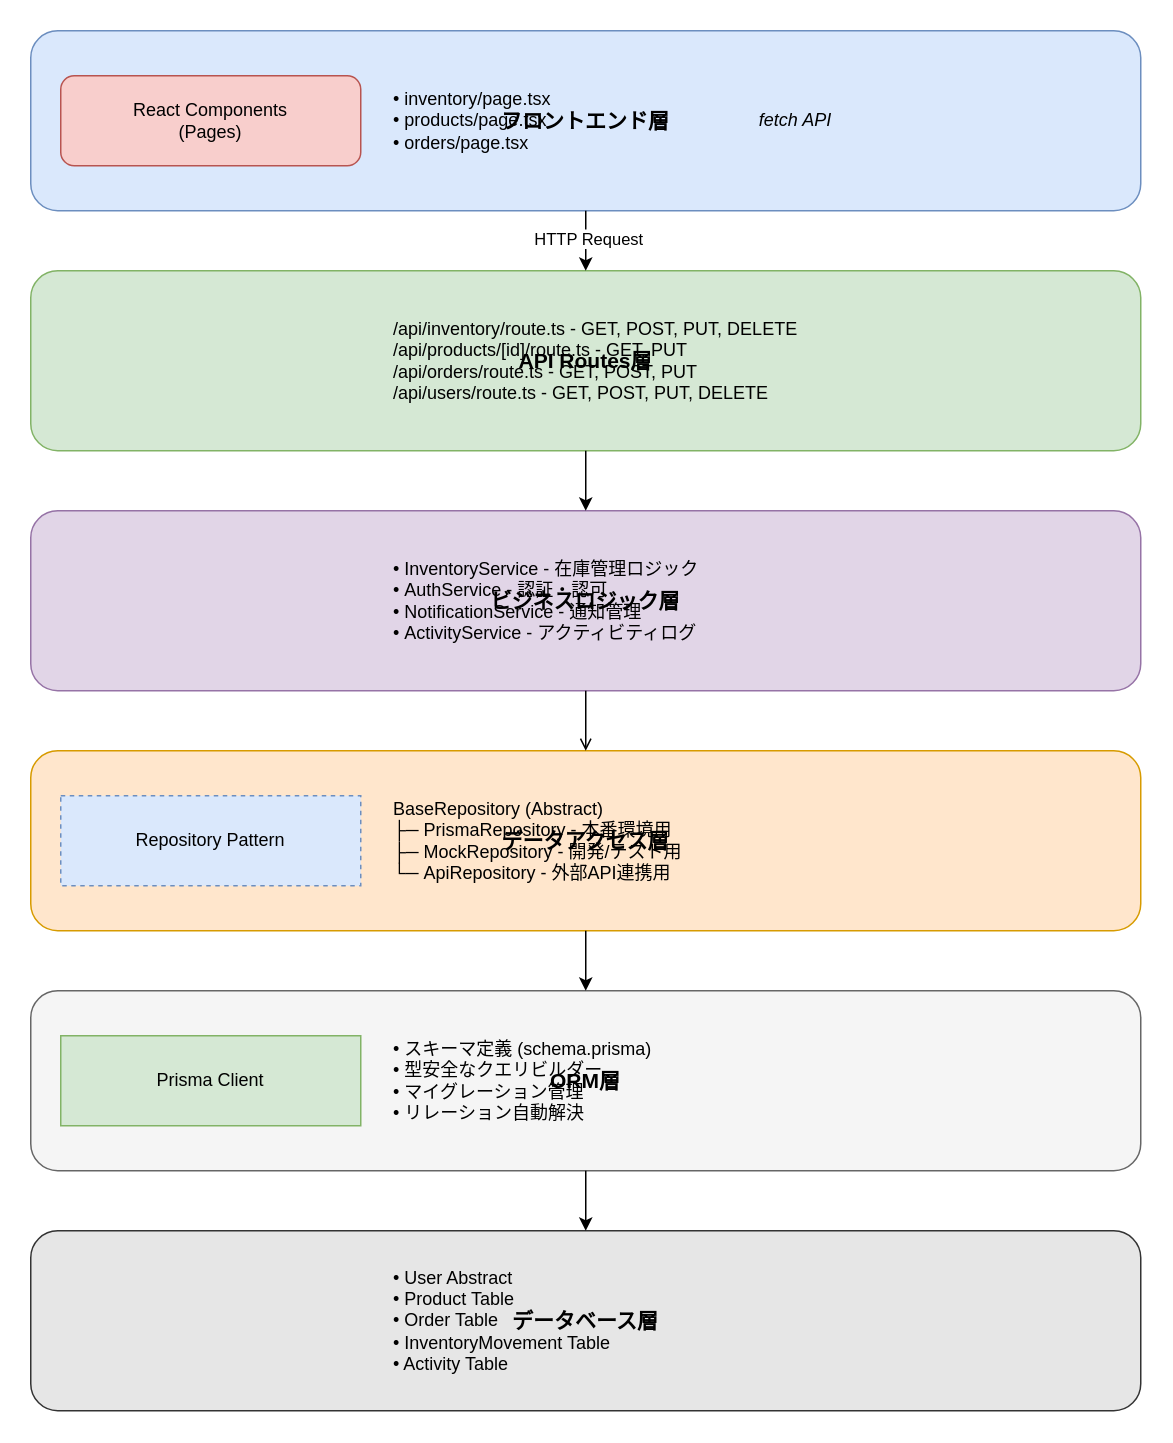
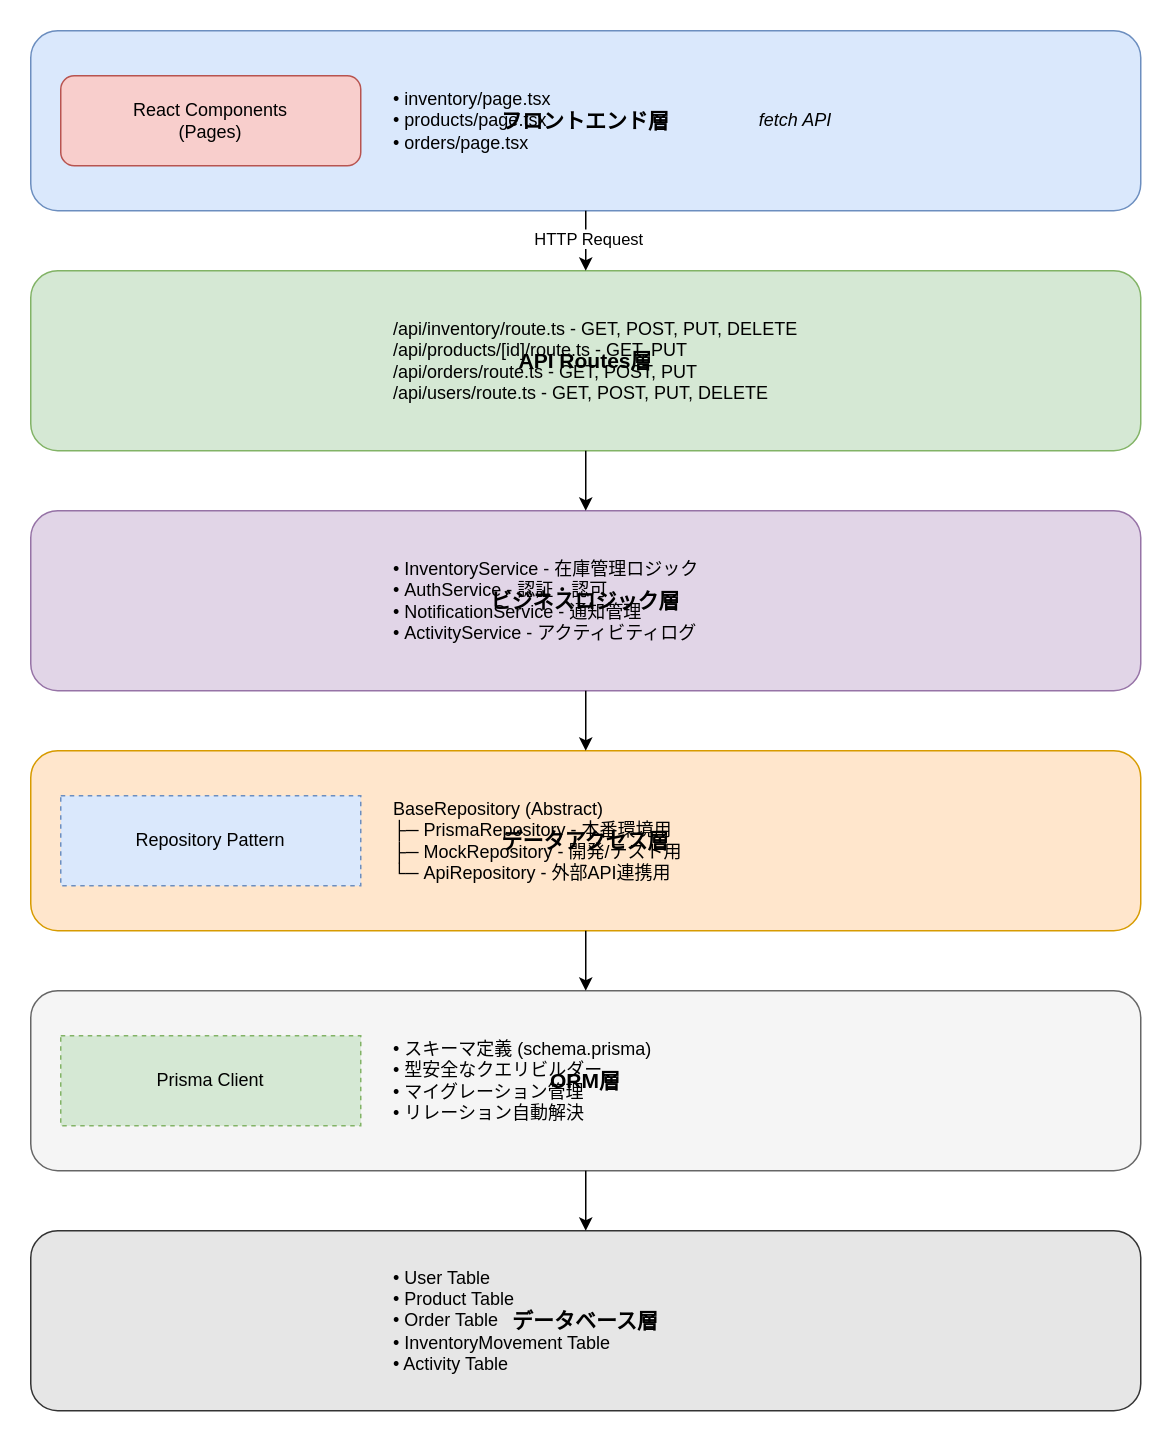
(586, 741) -> (586, 739)
(211, 1081) -> (211, 1081)
(513, 1321) -> (513, 1321)
